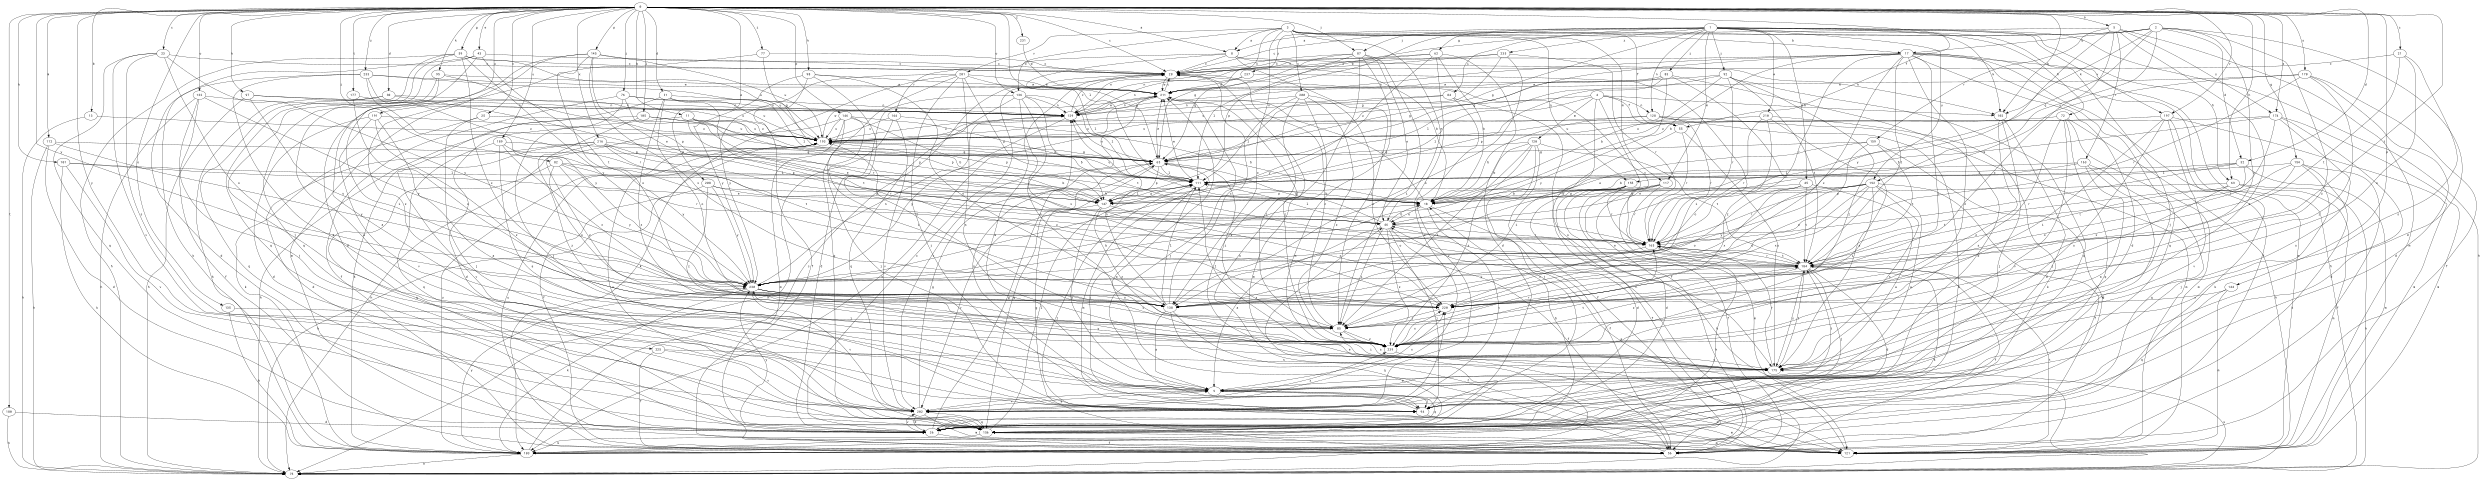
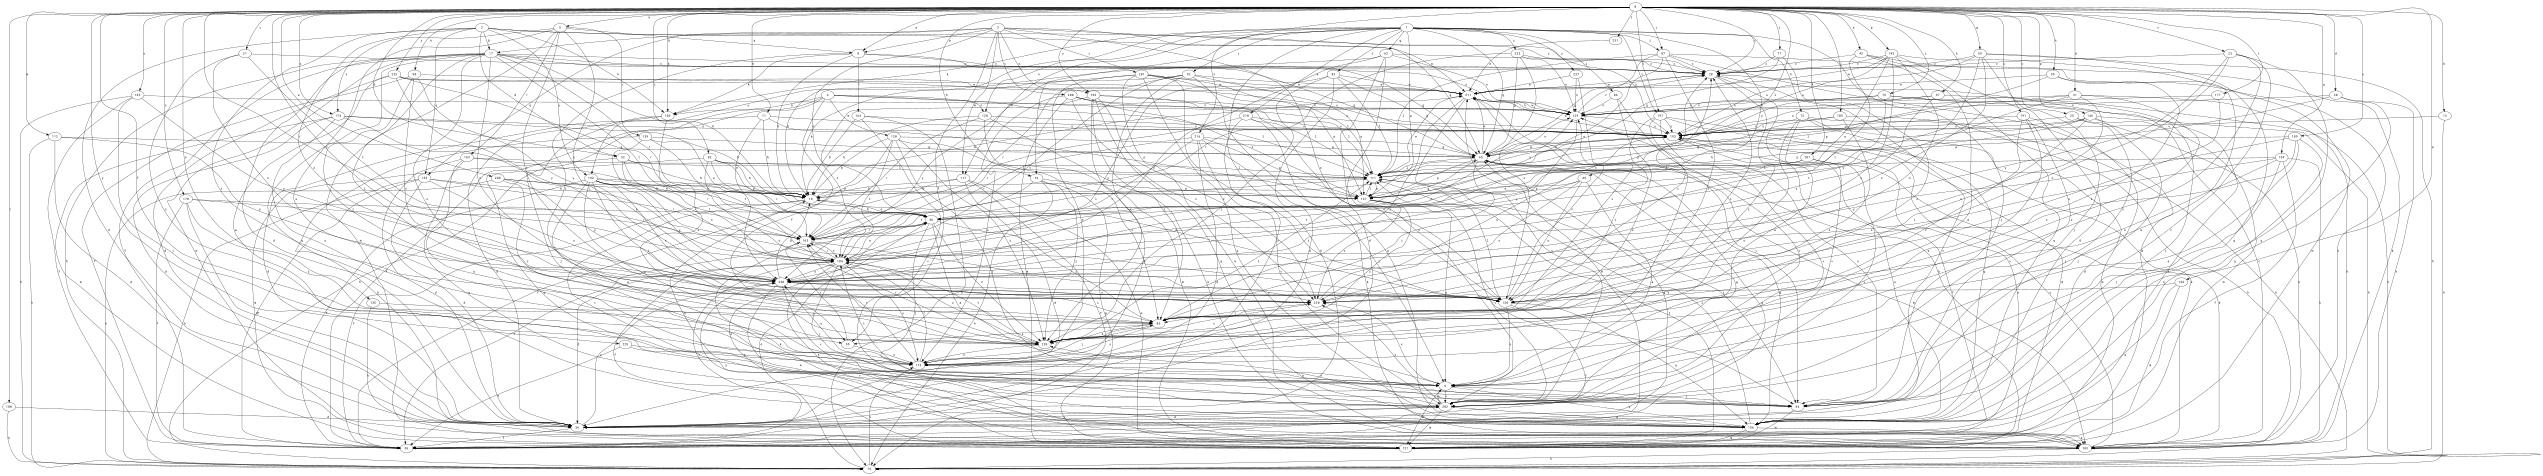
(1791, 83) -> (1684, 85)
(1136, 116) -> (1528, 47)
(1512, 227) -> (990, 335)
(1328, 242) -> (1220, 134)
(1040, 325) -> (1351, 230)
